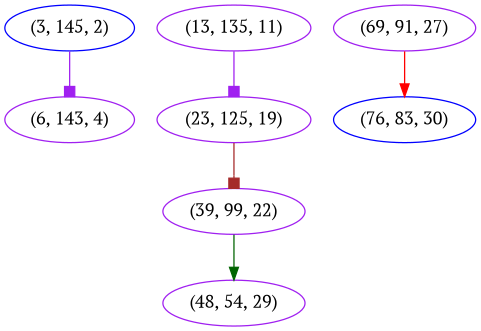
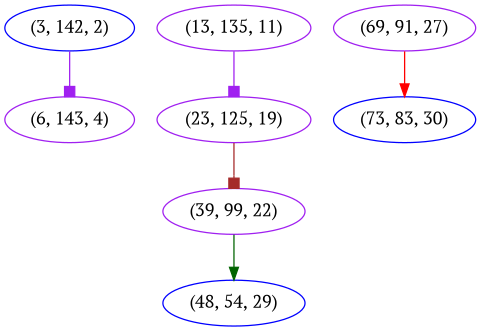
(70, 28) -> (70, 28)
(405, 120) -> (405, 120)
(234, 303) -> (234, 303)
